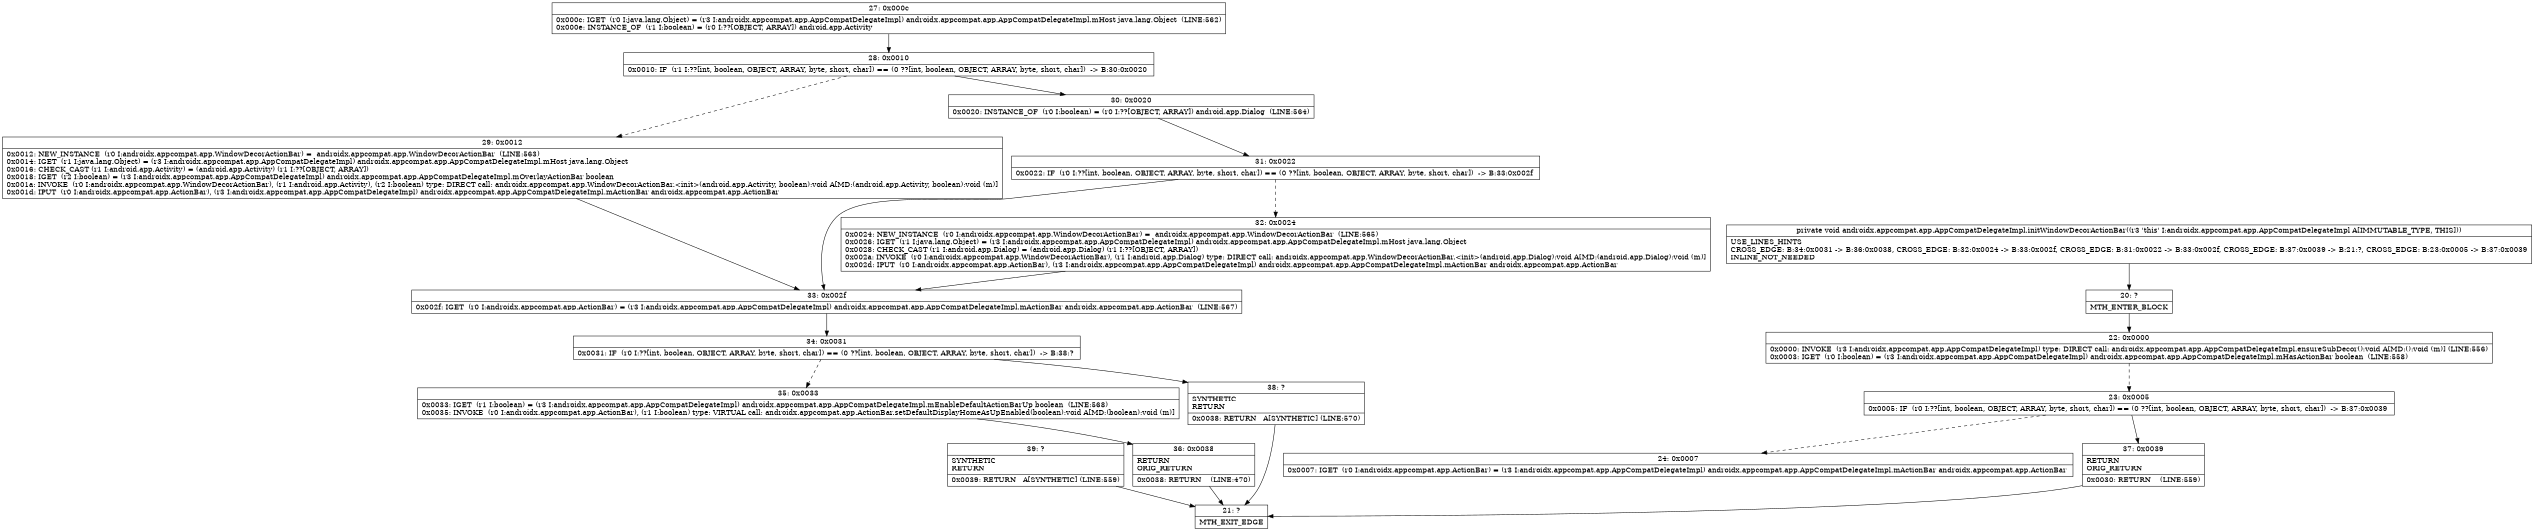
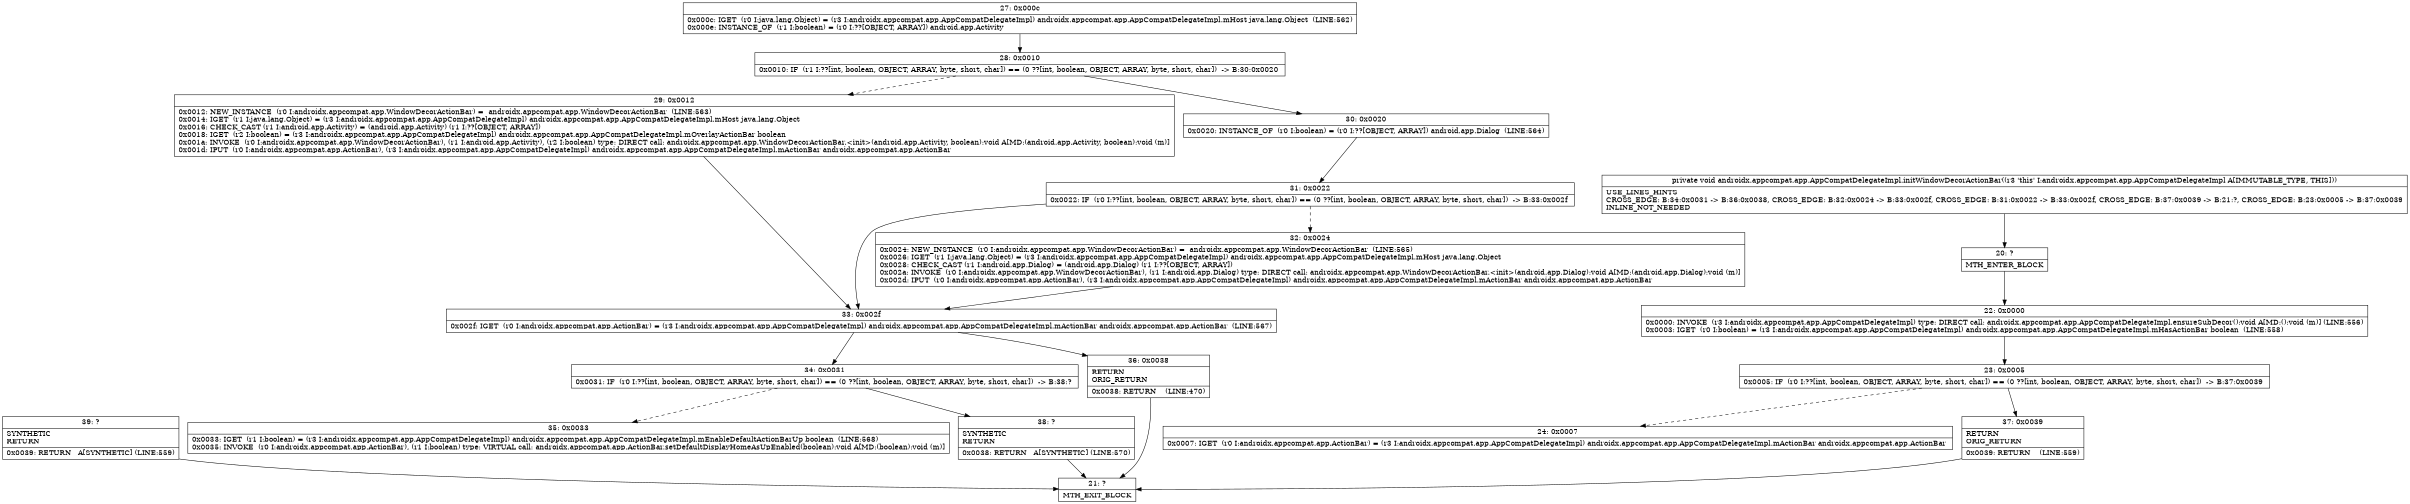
(2129, 375) -> (2005, 348)
(1053, 429) -> (1020, 342)
(2143, 480) -> (2023, 453)
(1231, 522) -> (1097, 495)
